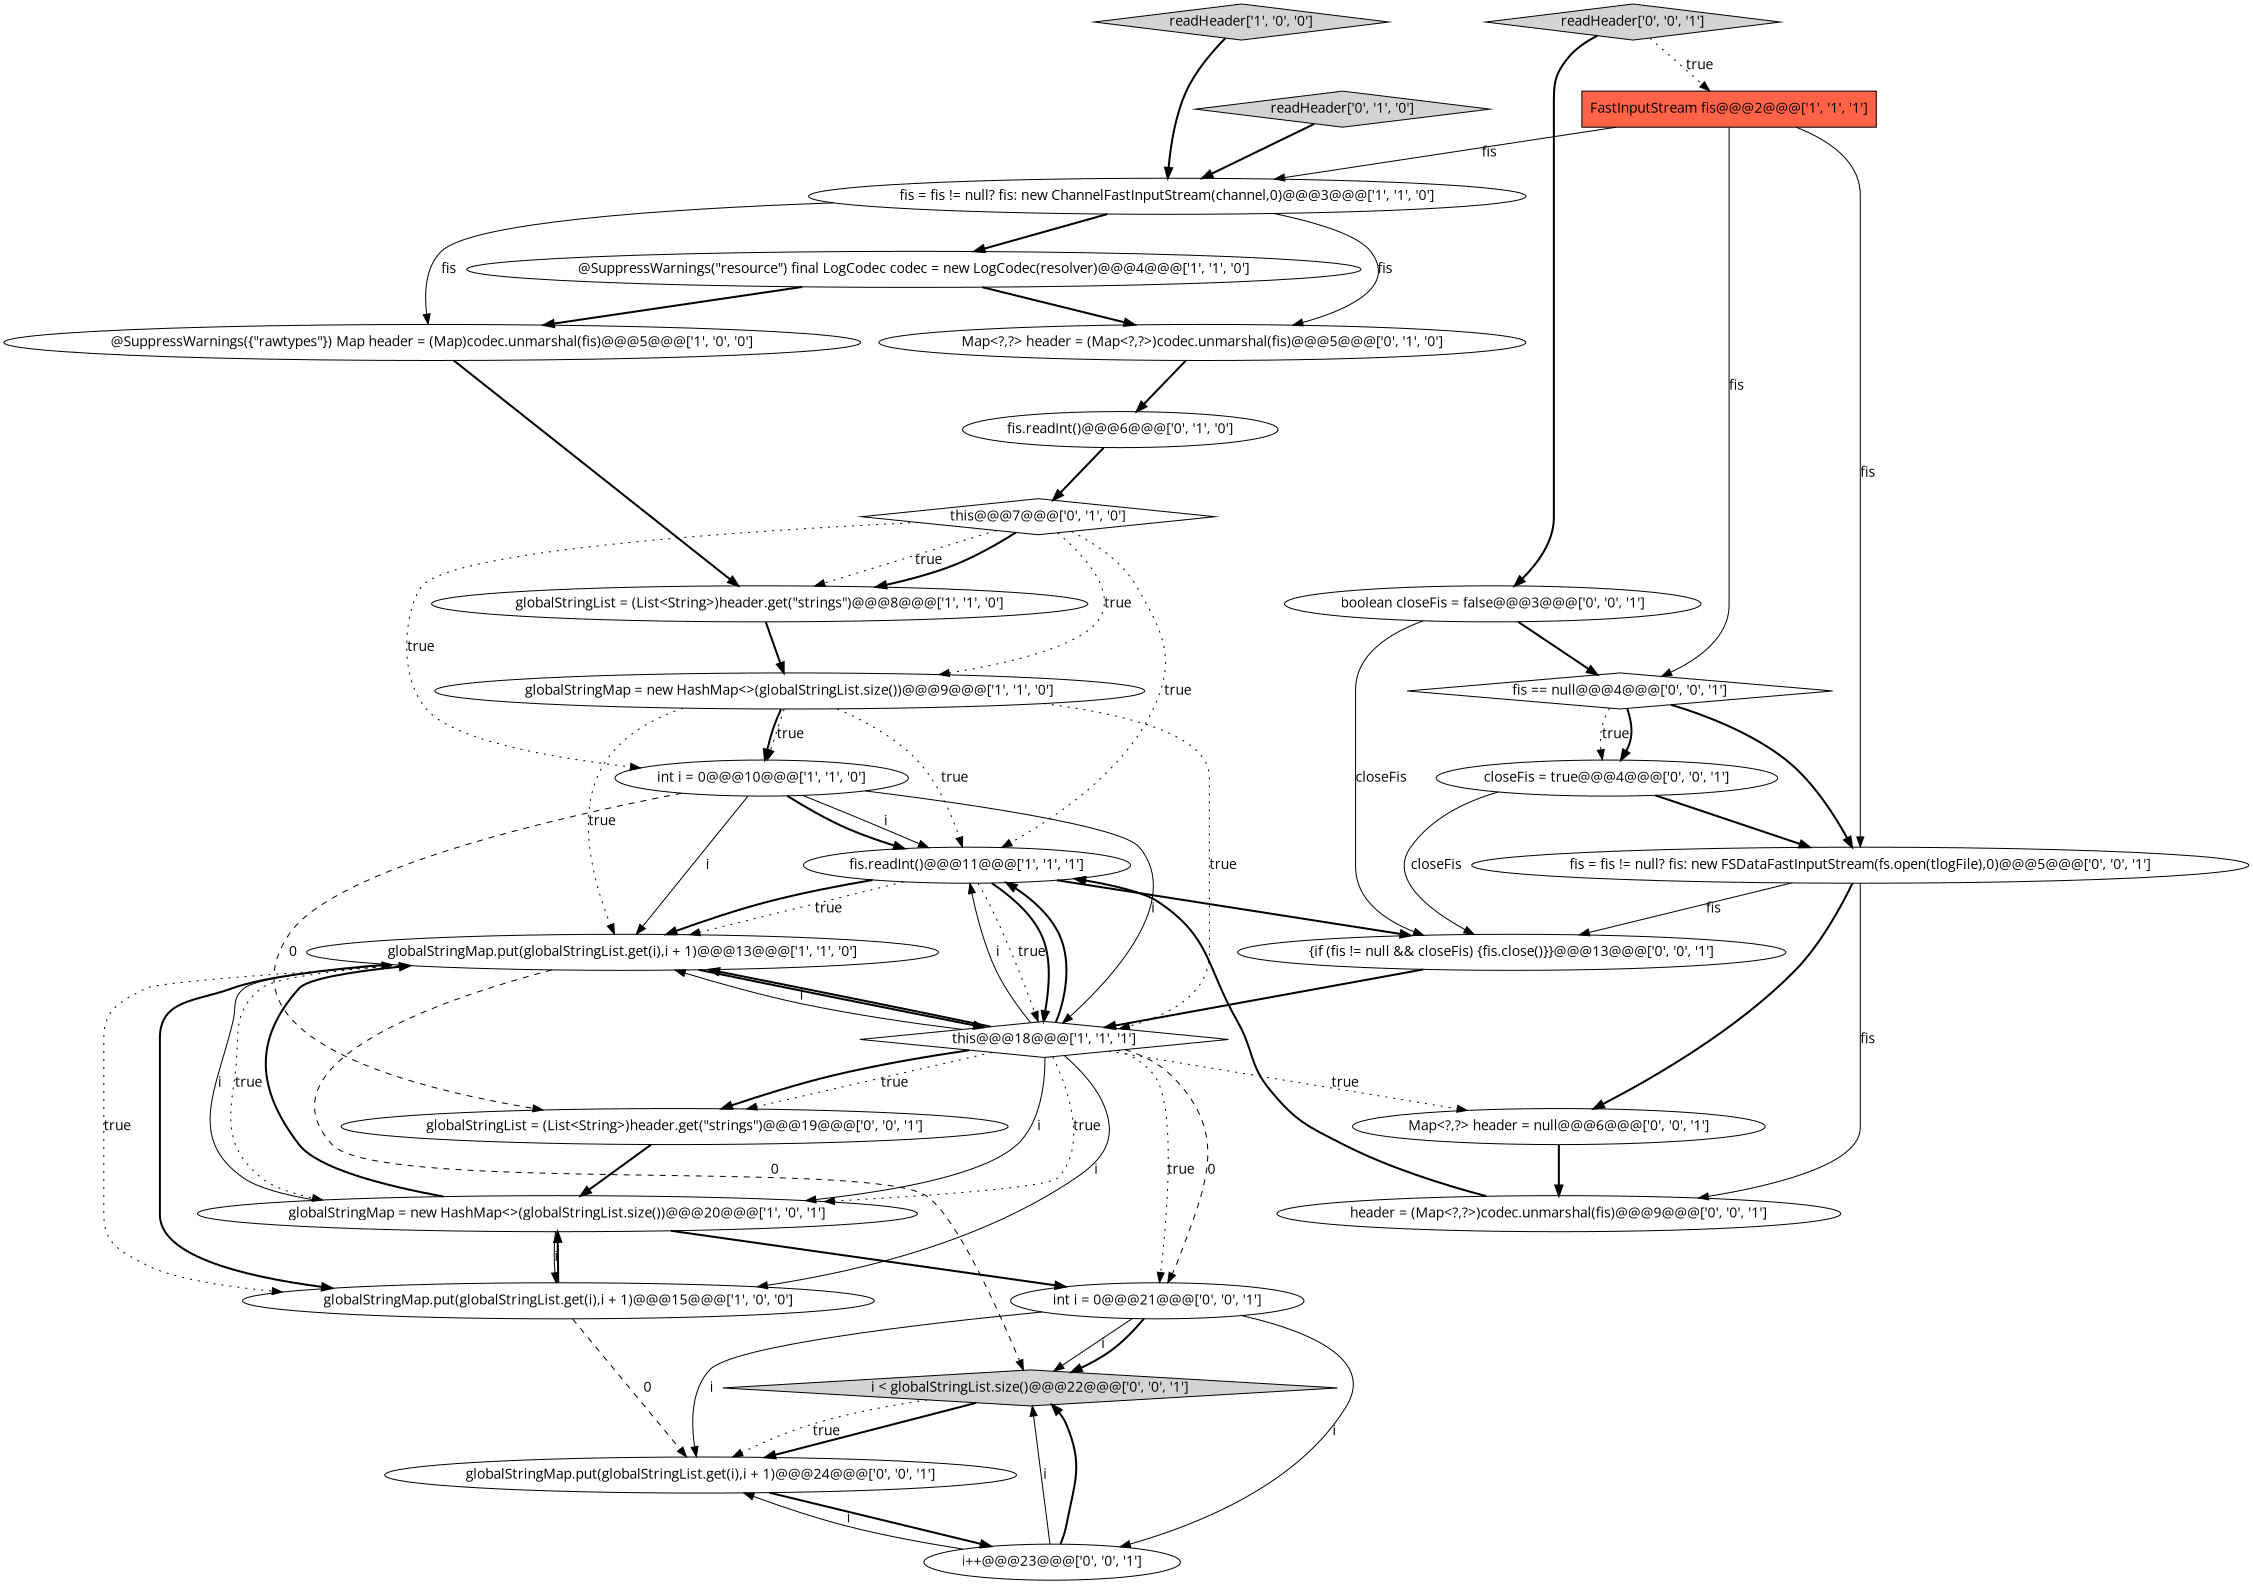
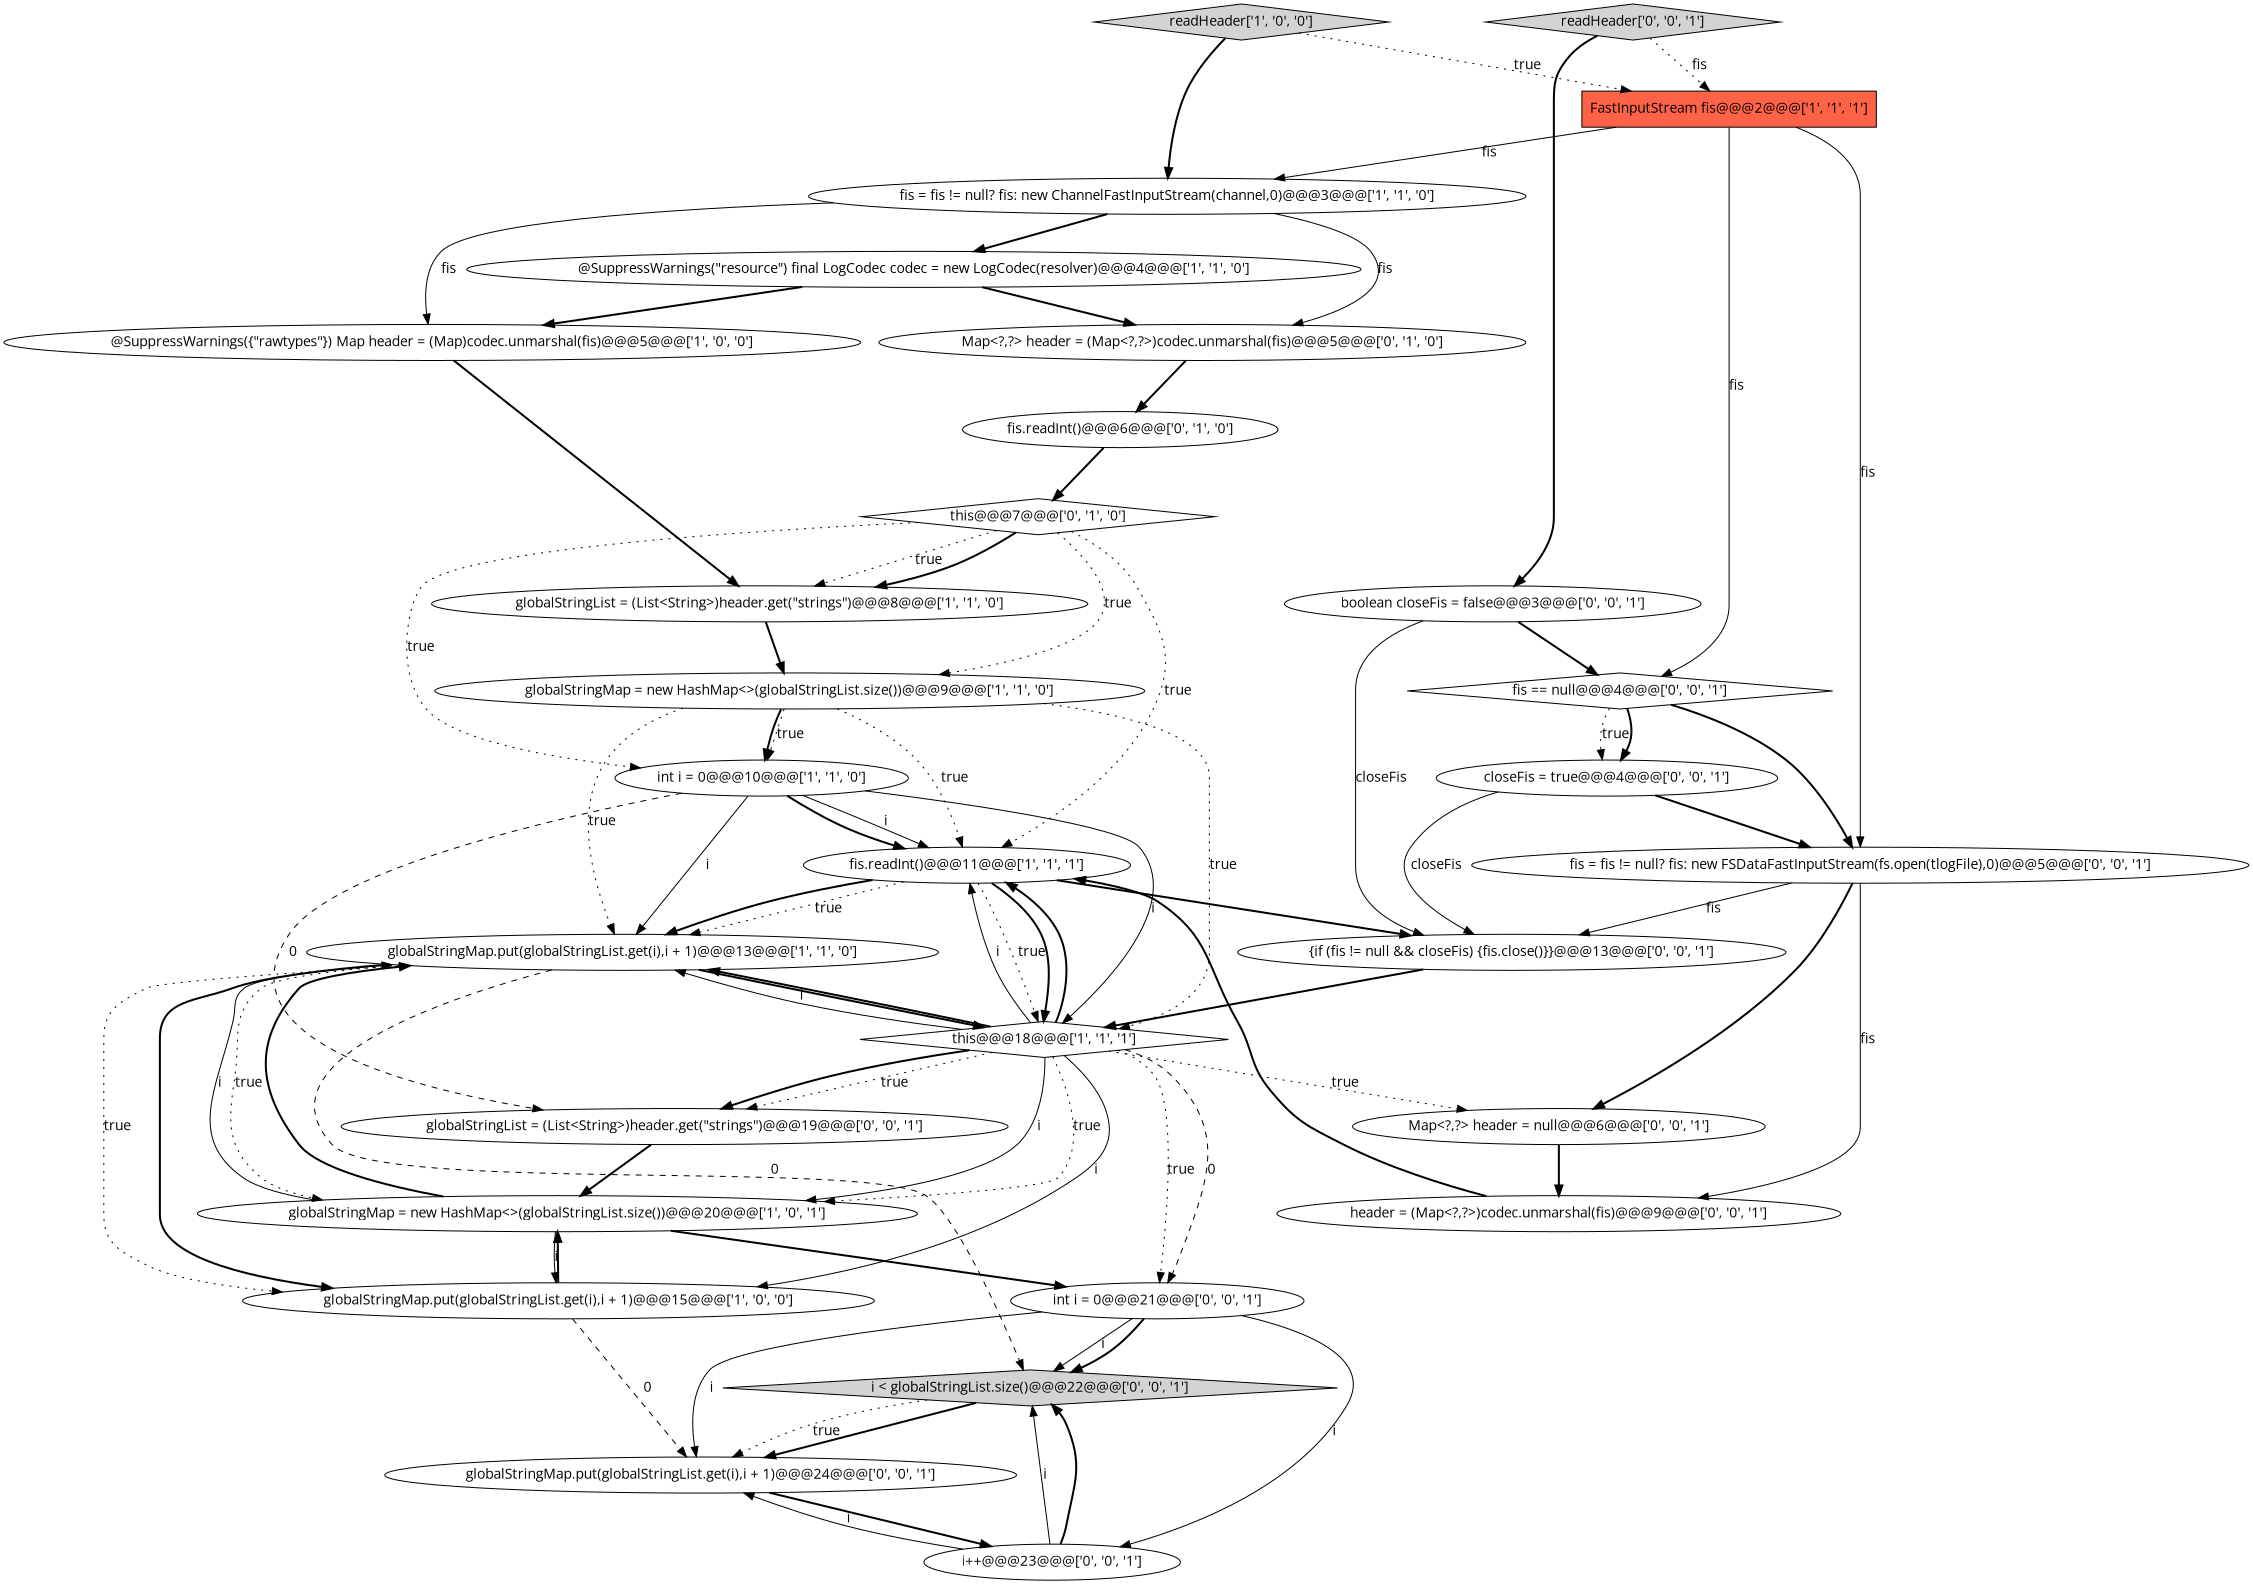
none -> (1460, 61)
(1700, 66) -> (1700, 66)
(1343, 109) -> none
